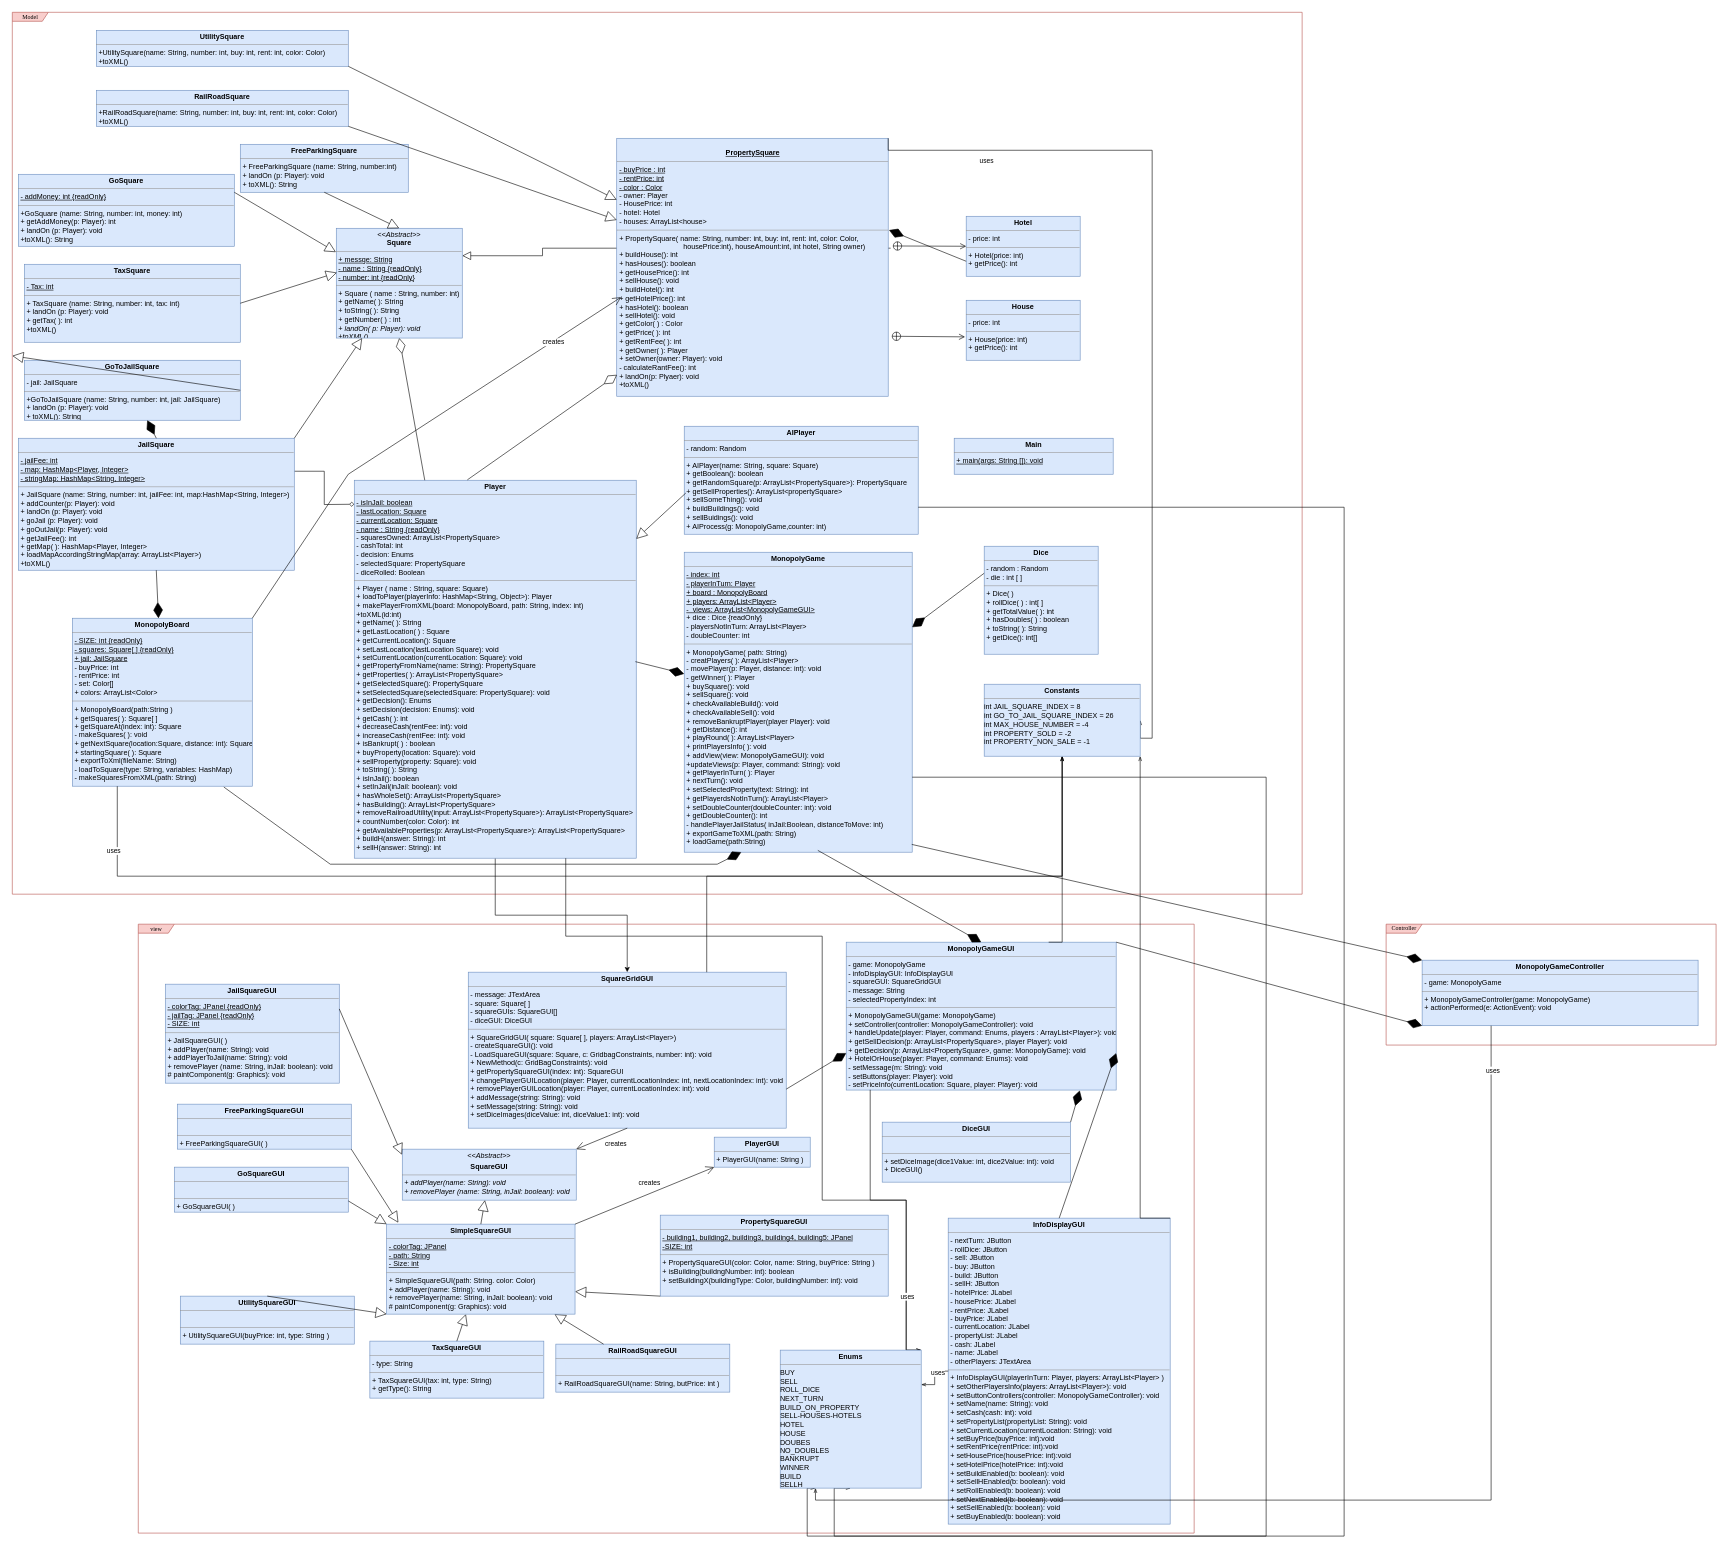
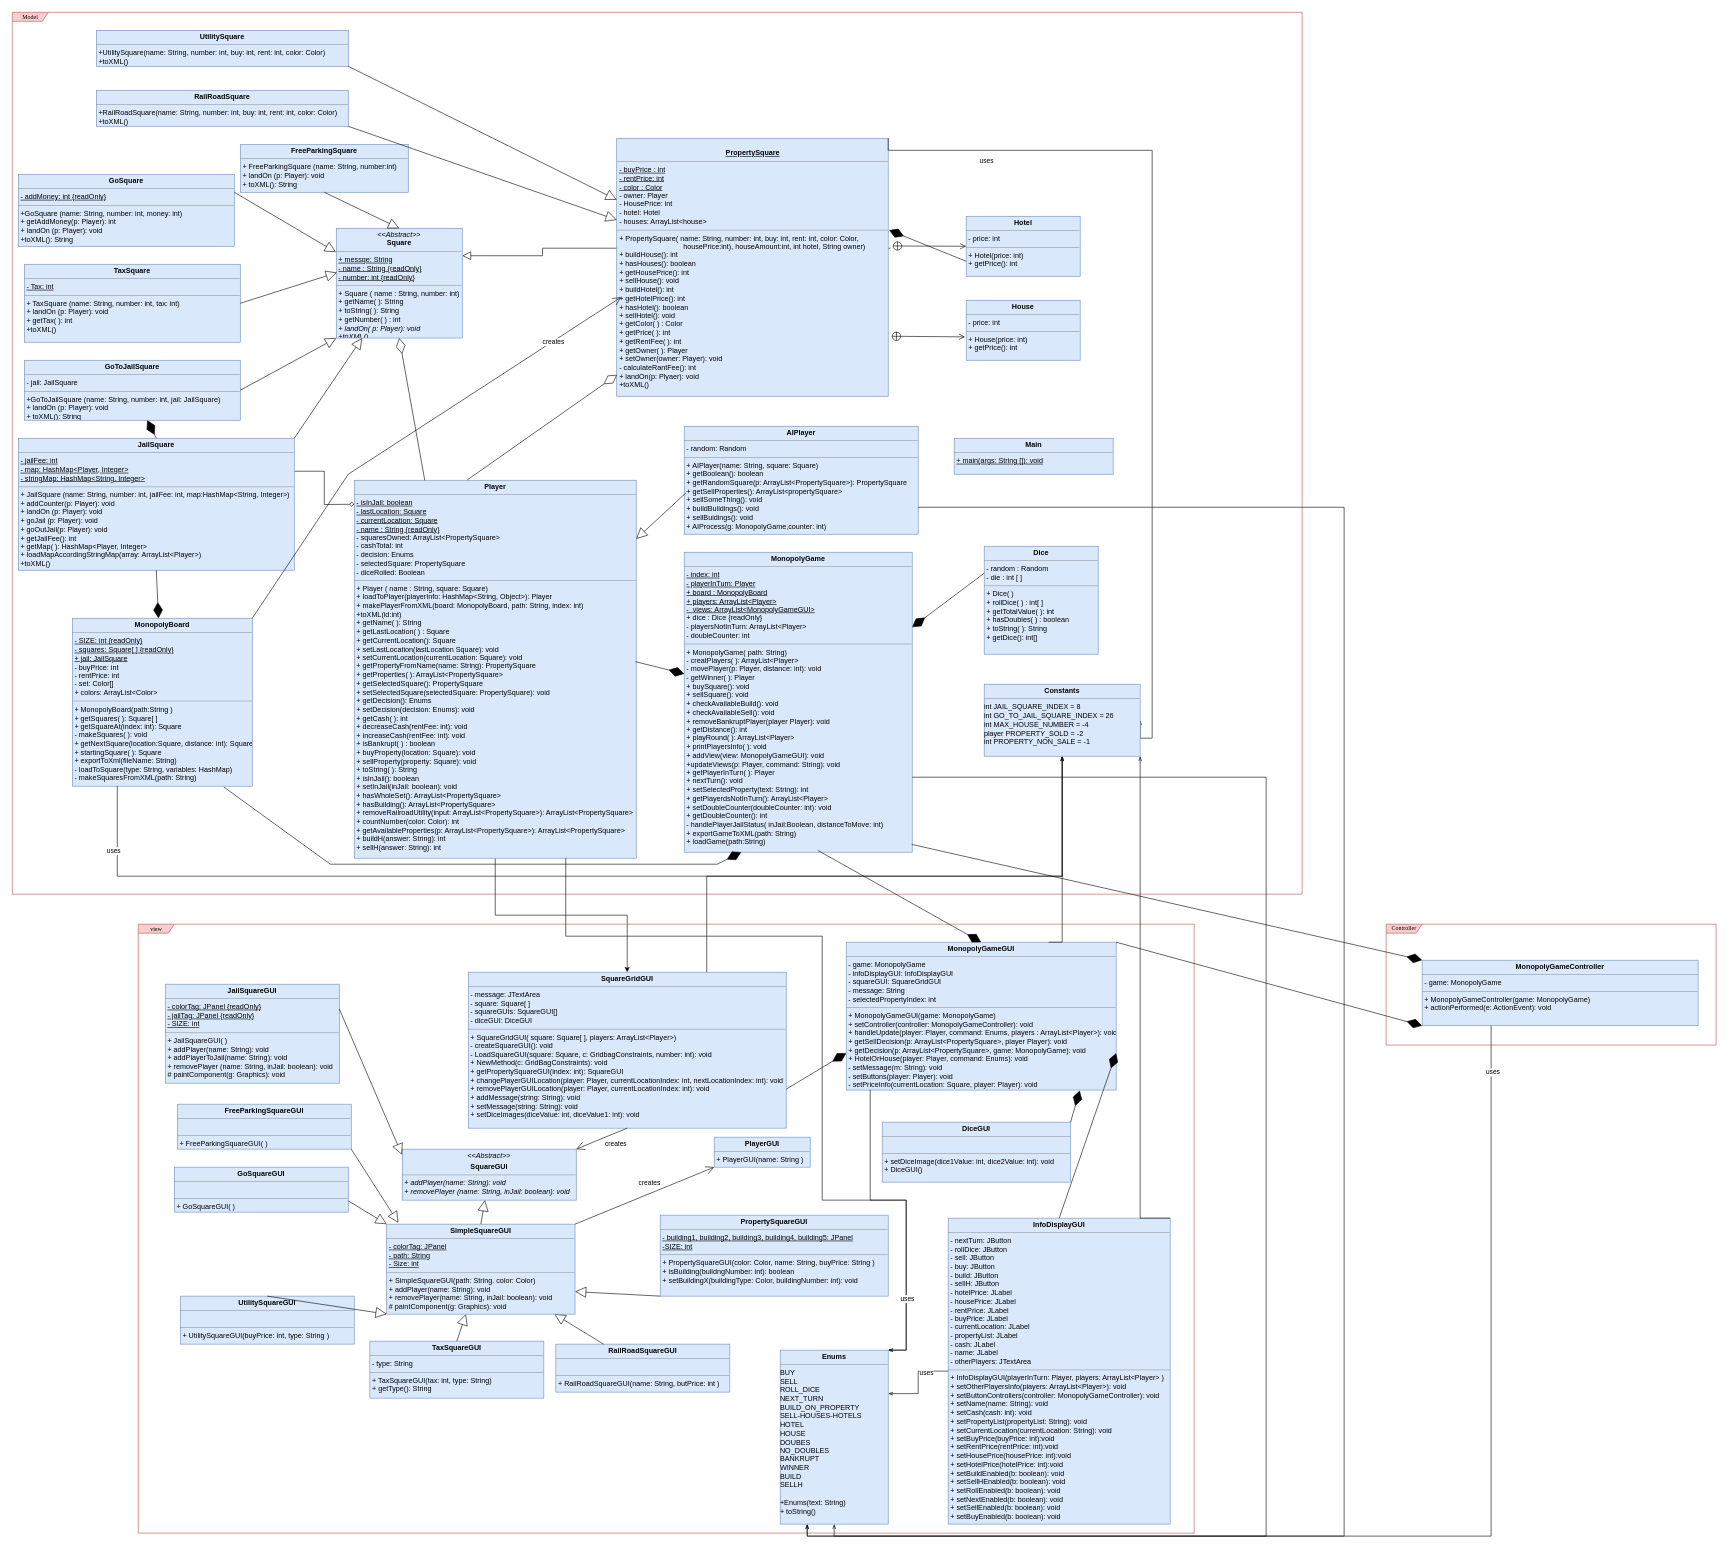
(132, 374) -> (284, 367)
(1045, 710) -> (1045, 710)
(851, 1419) -> (834, 1437)
